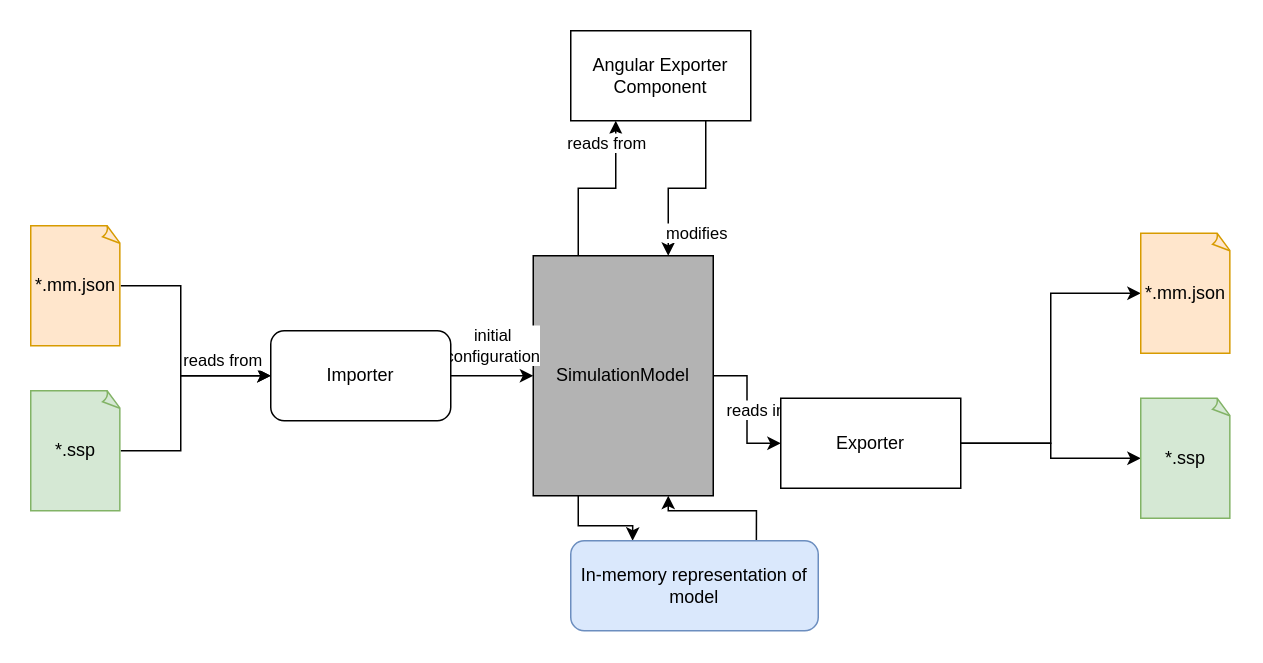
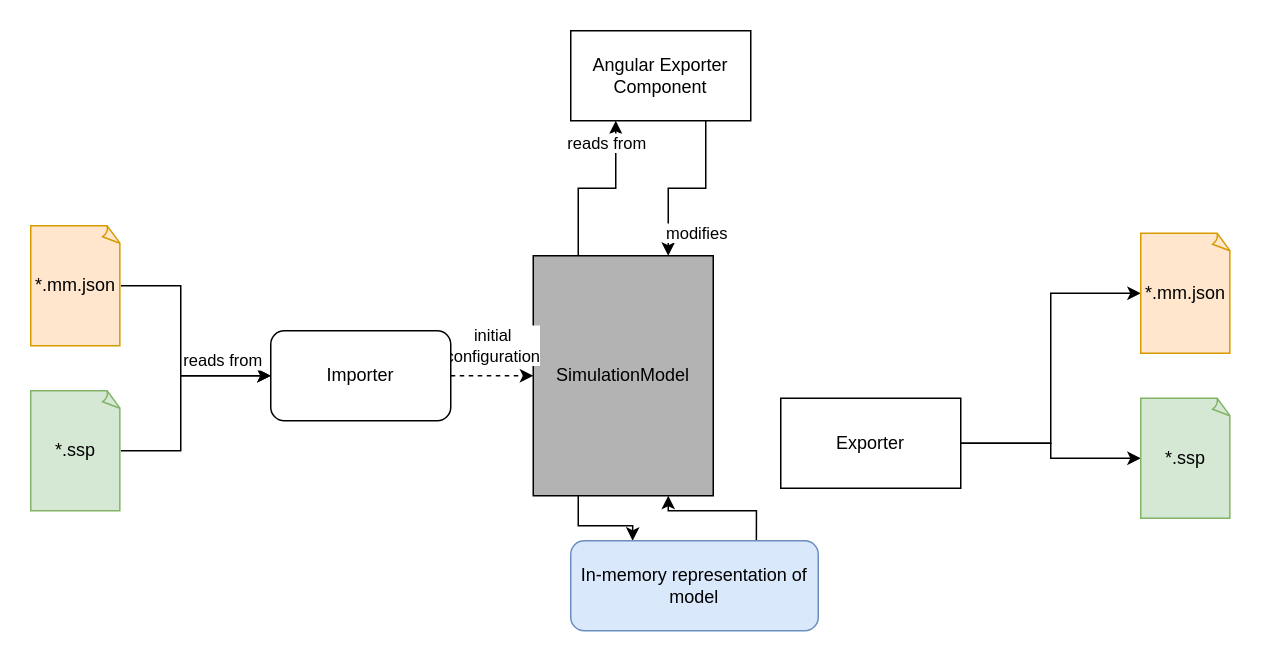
(488, 376) -> (488, 376)
(747, 405) -> none
